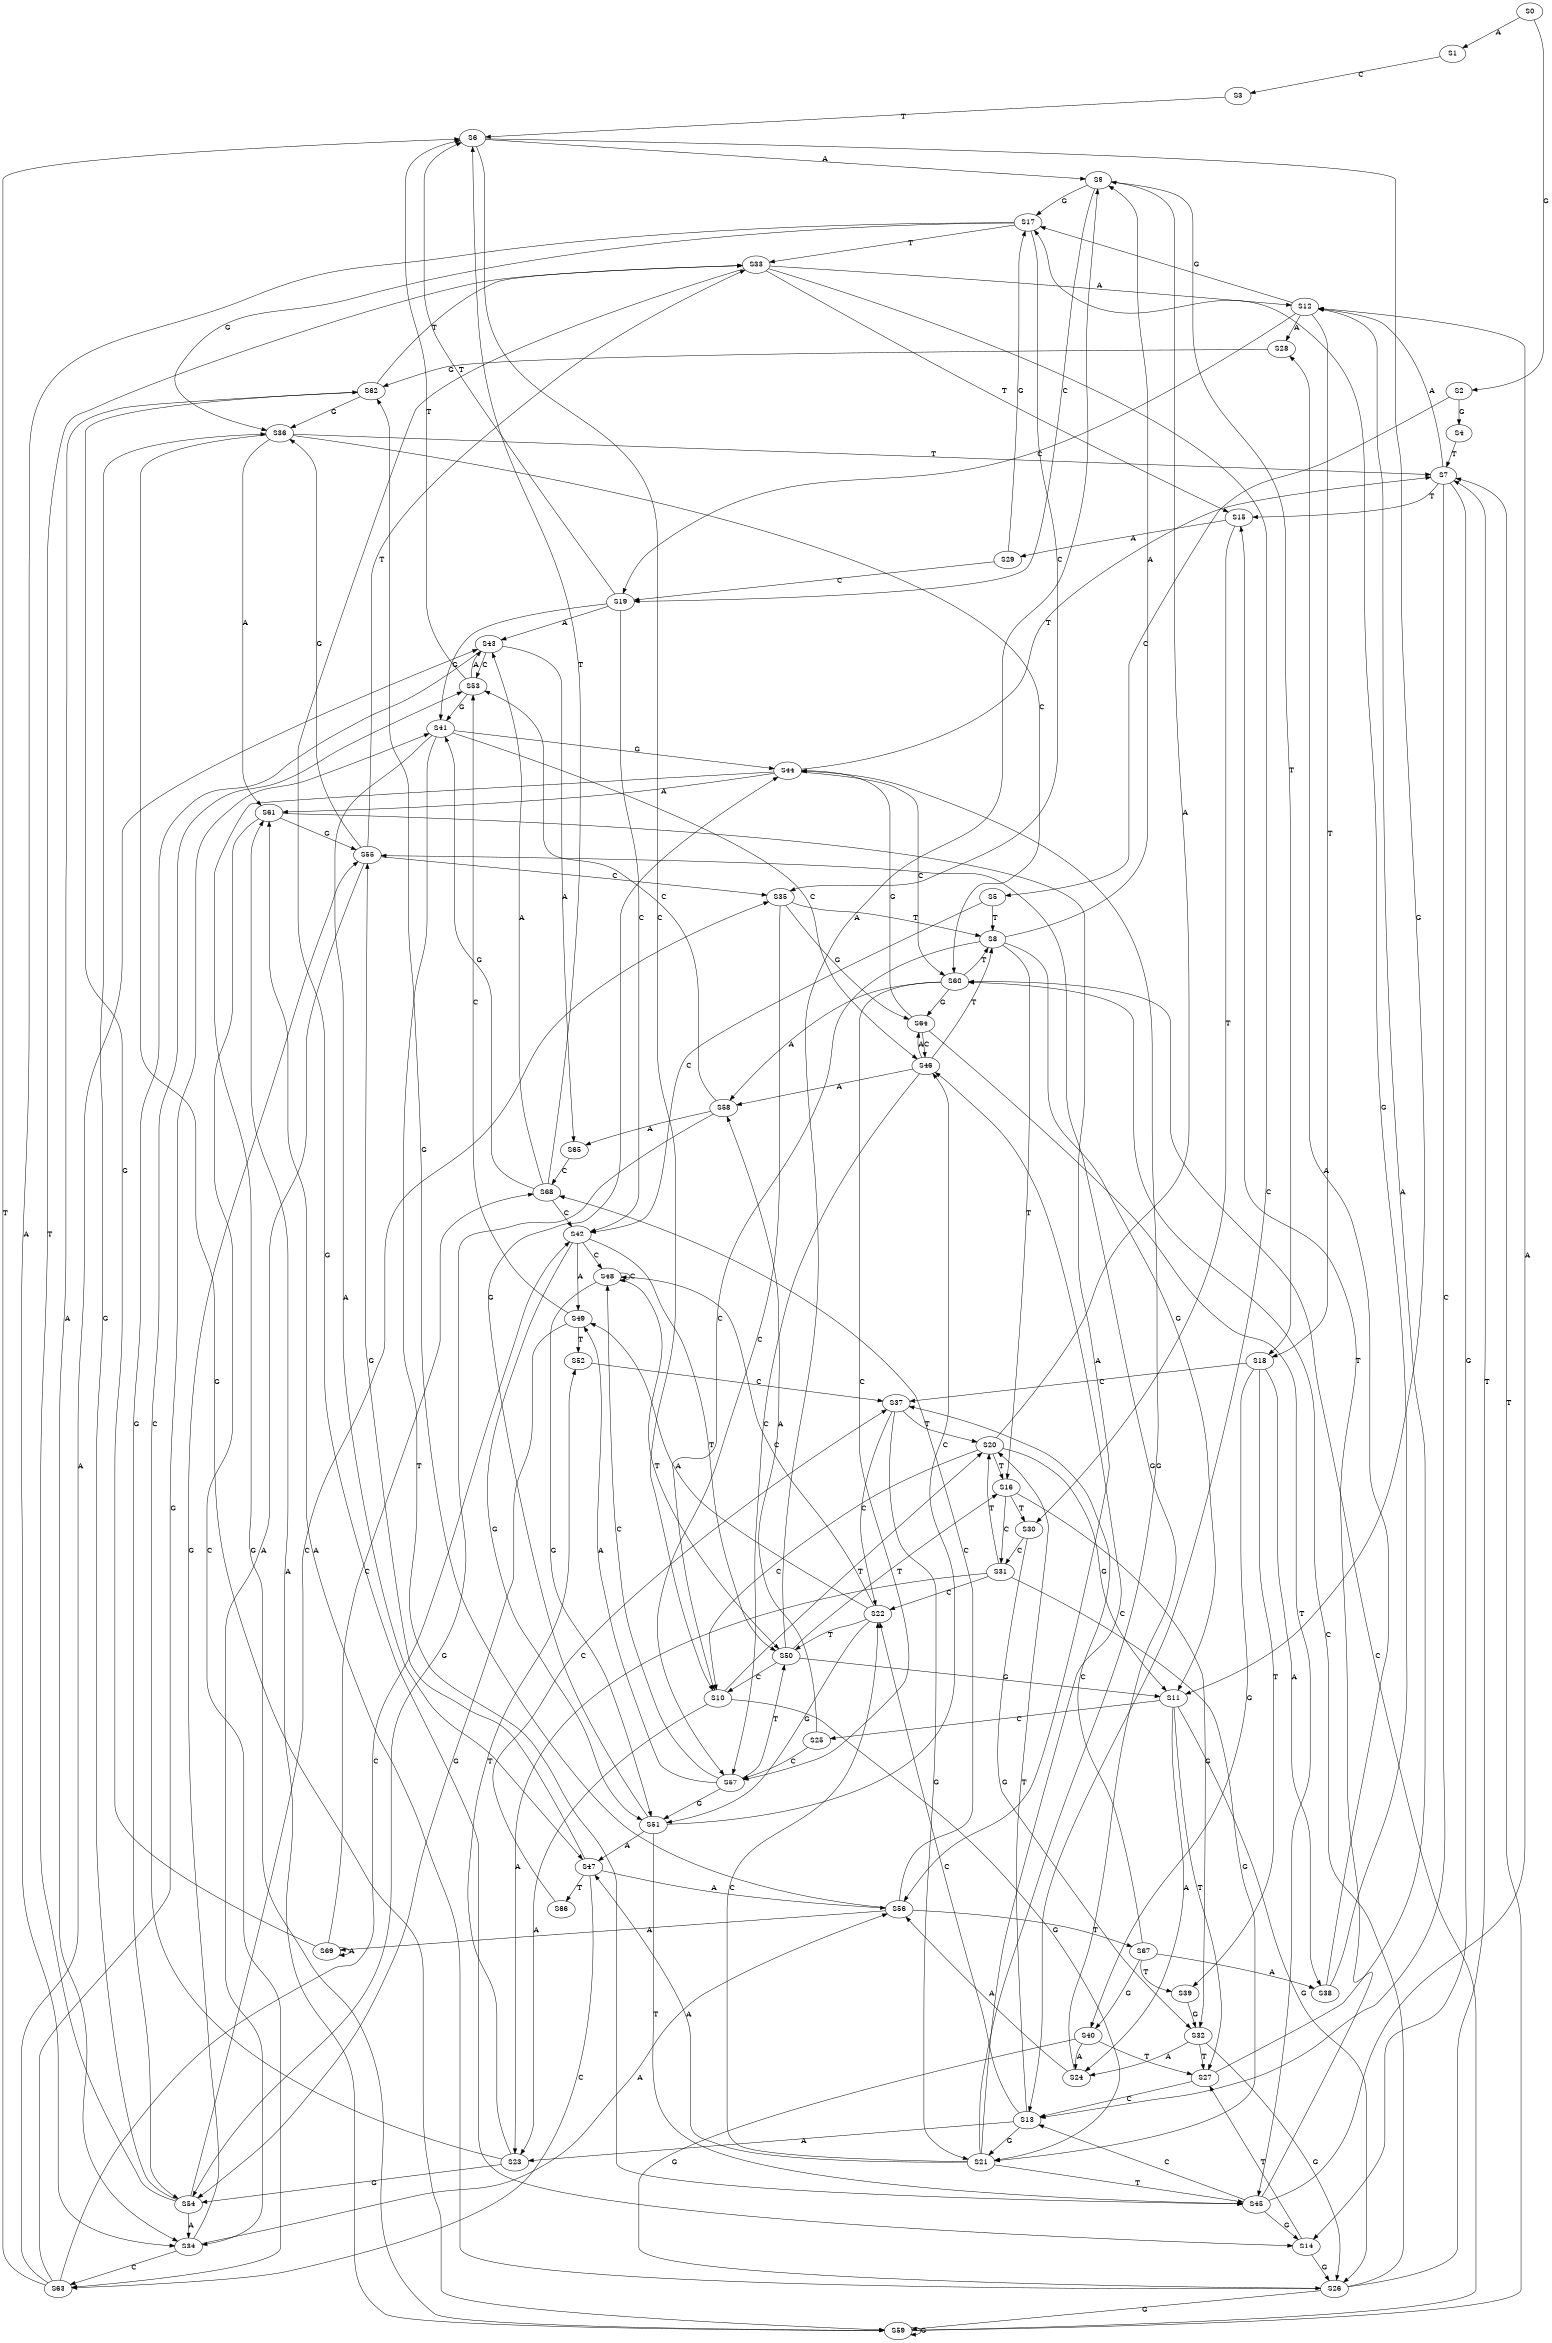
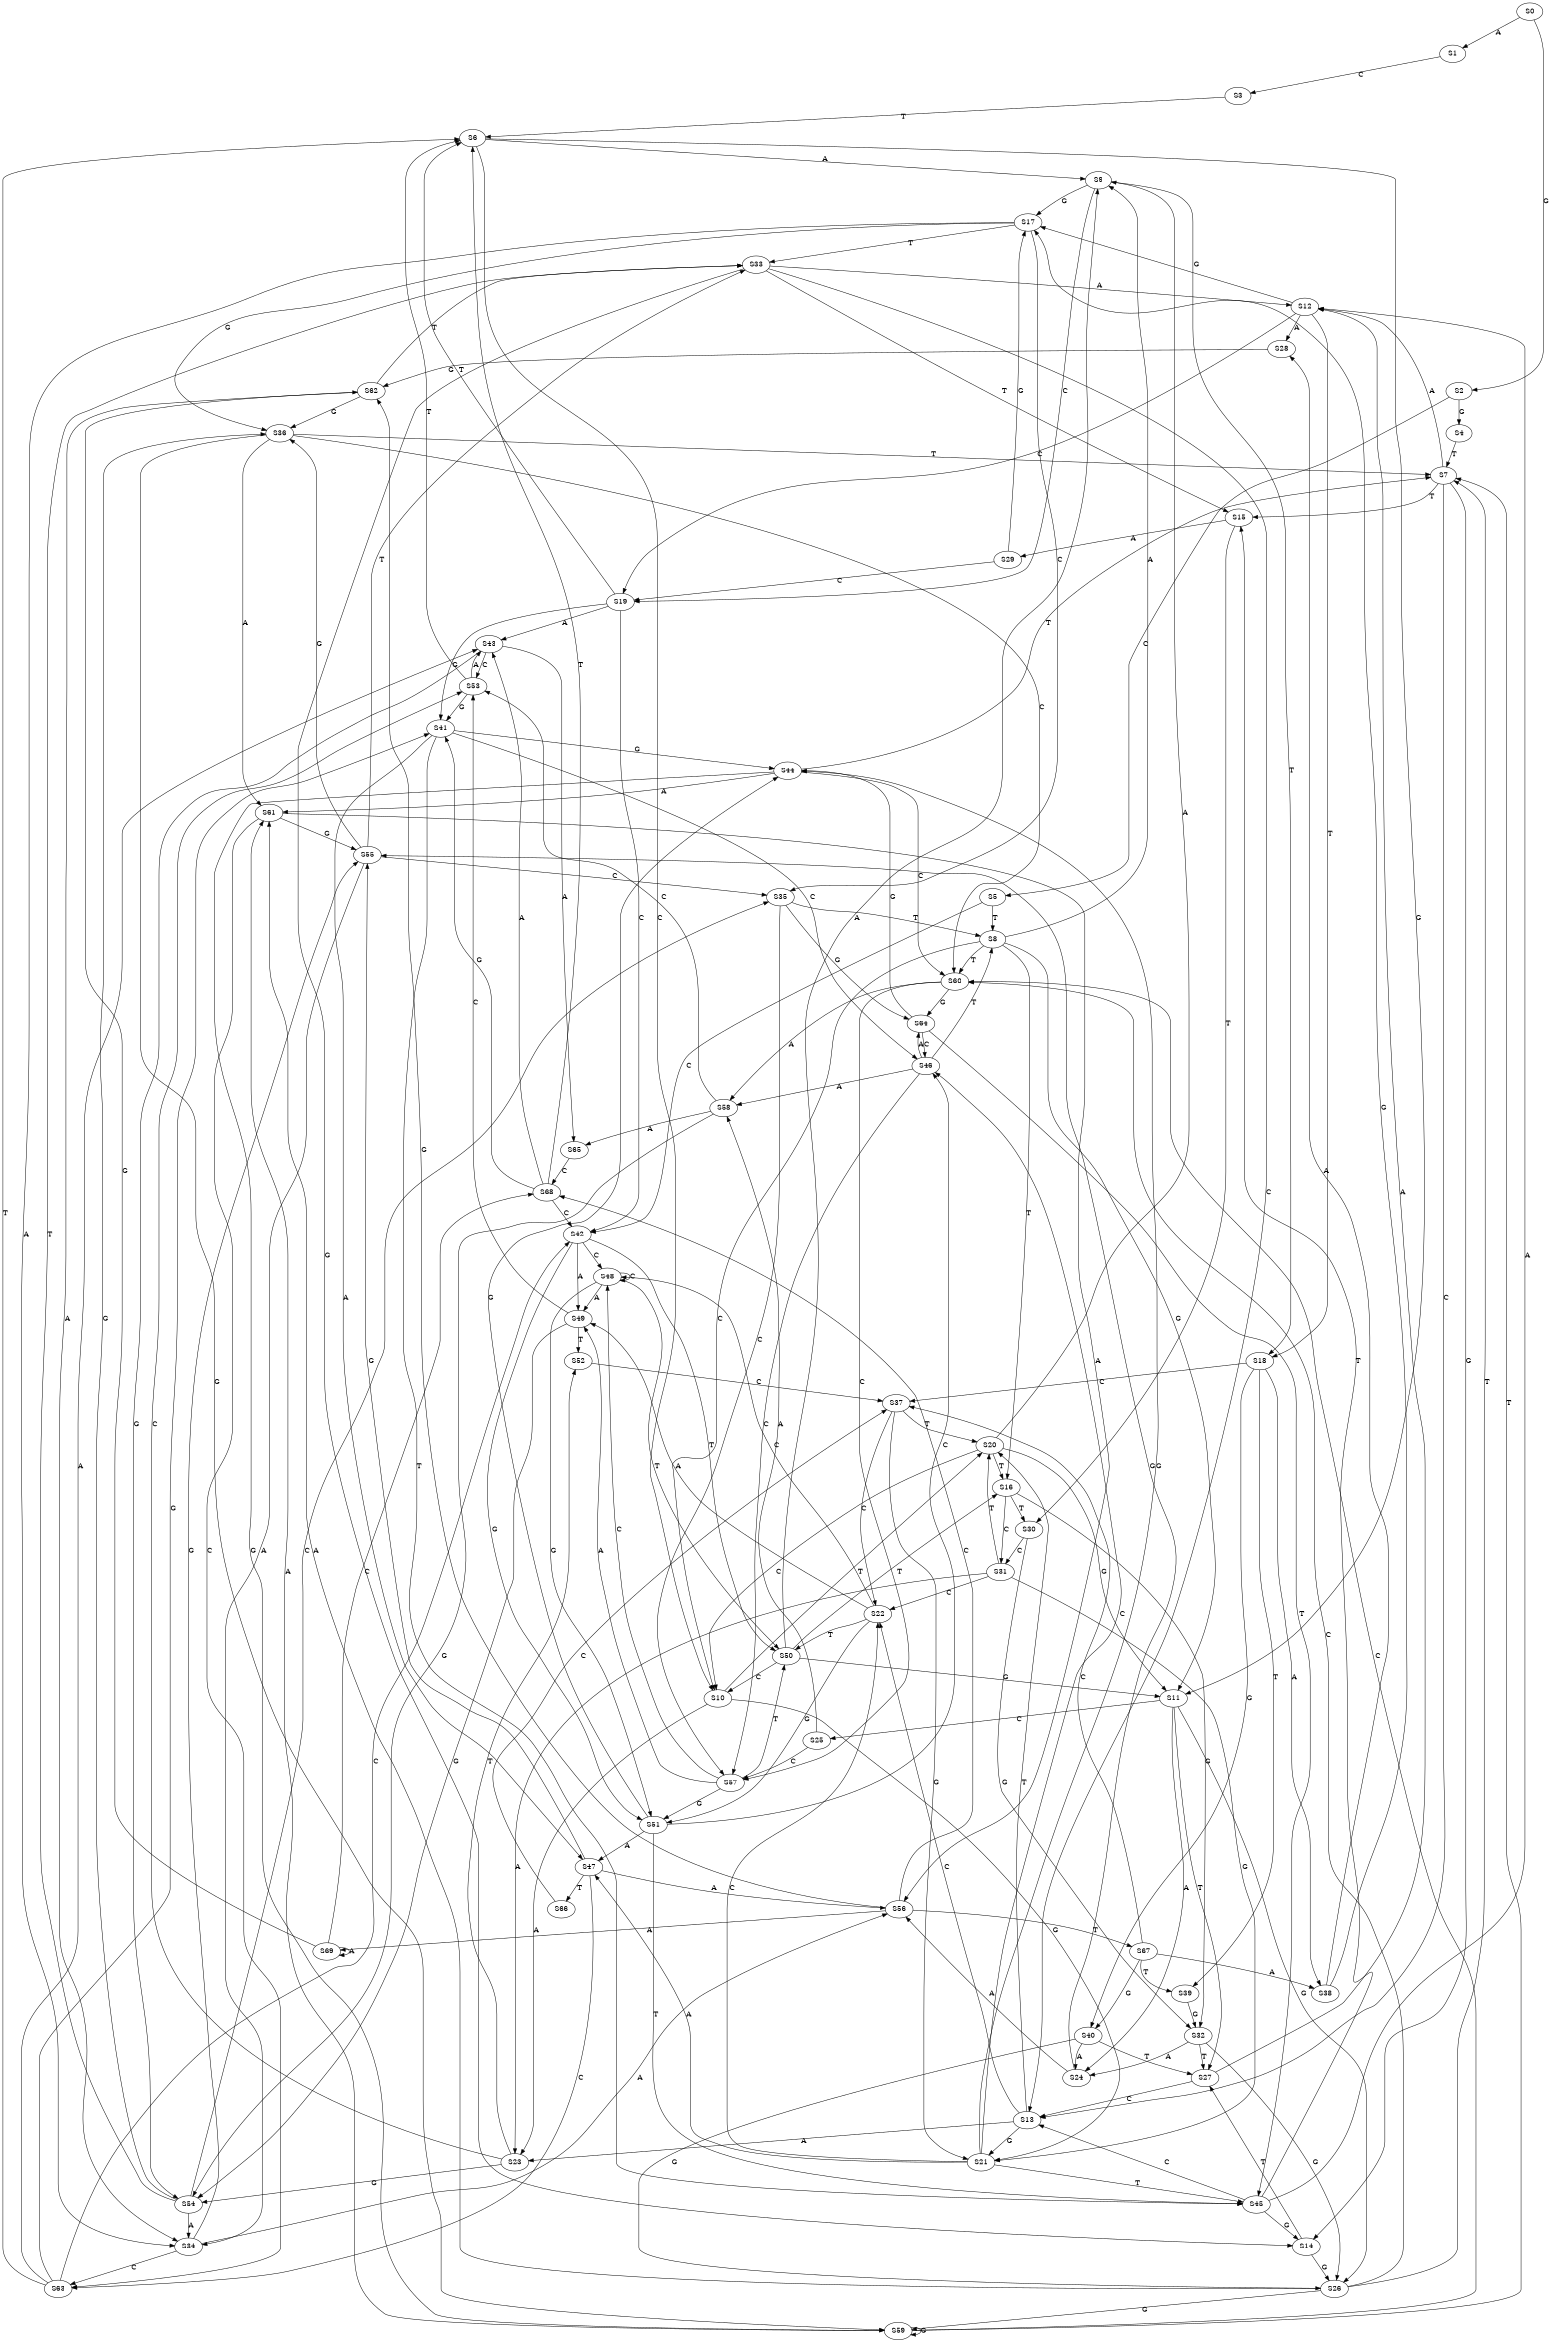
(976, 964) -> (971, 956)
none -> (594, 1296)
